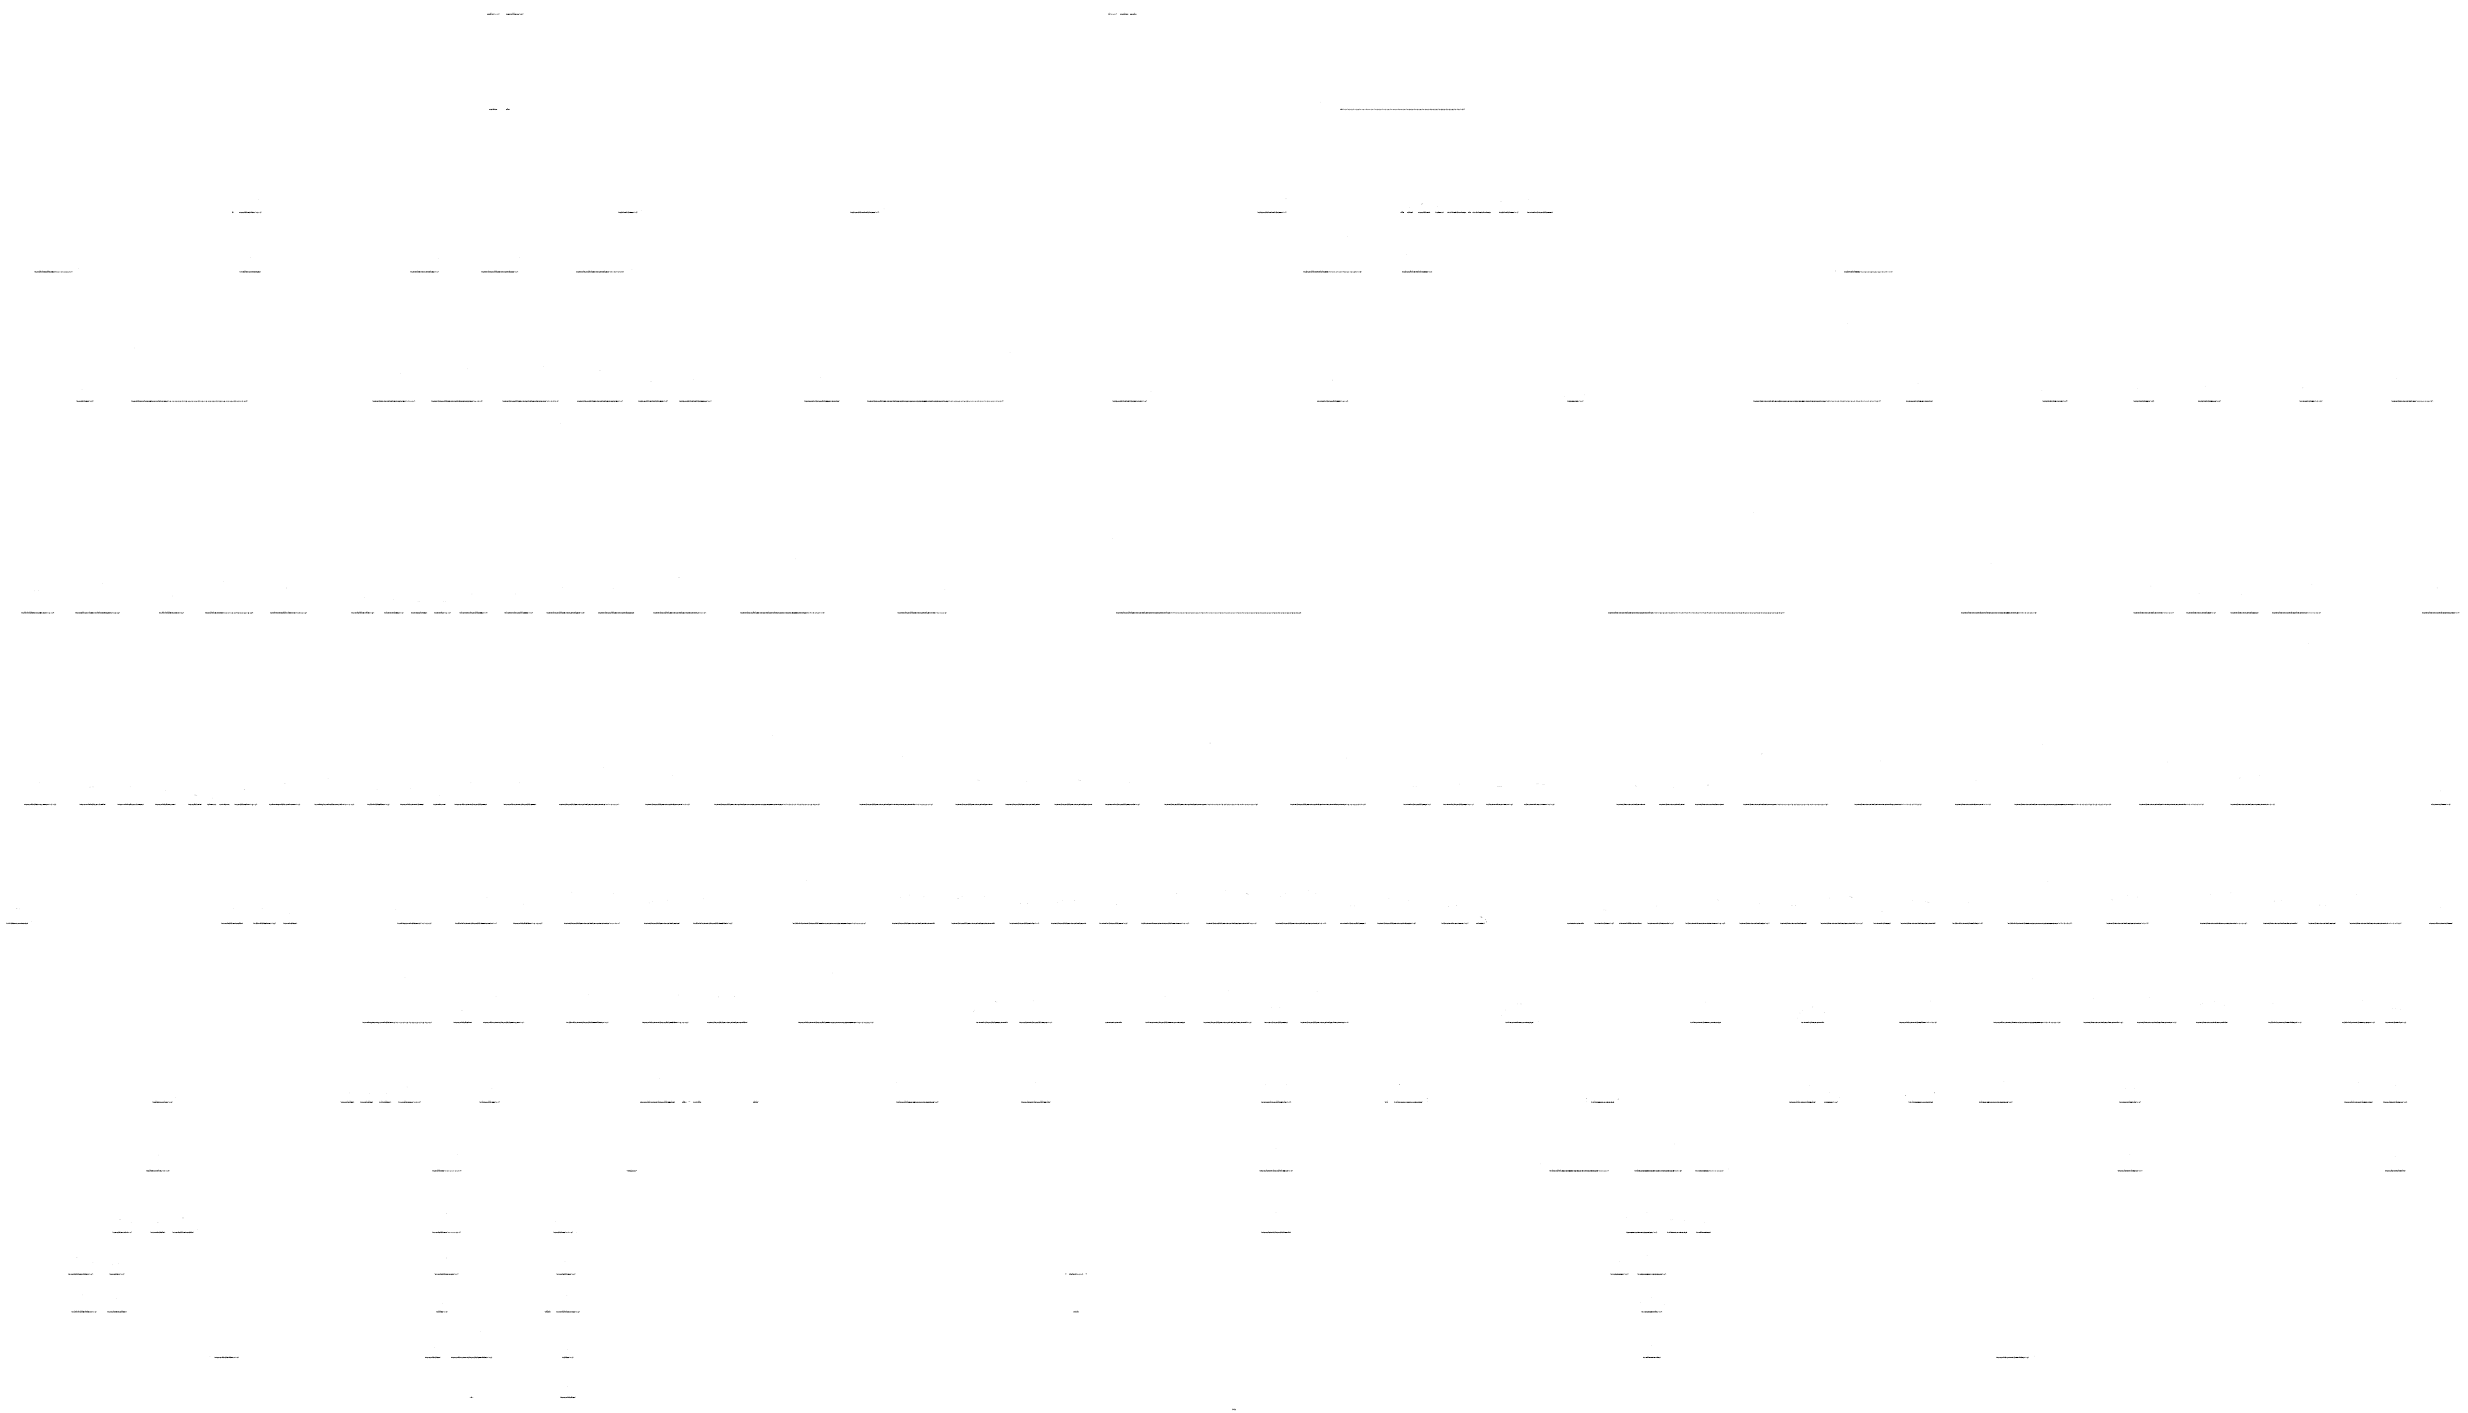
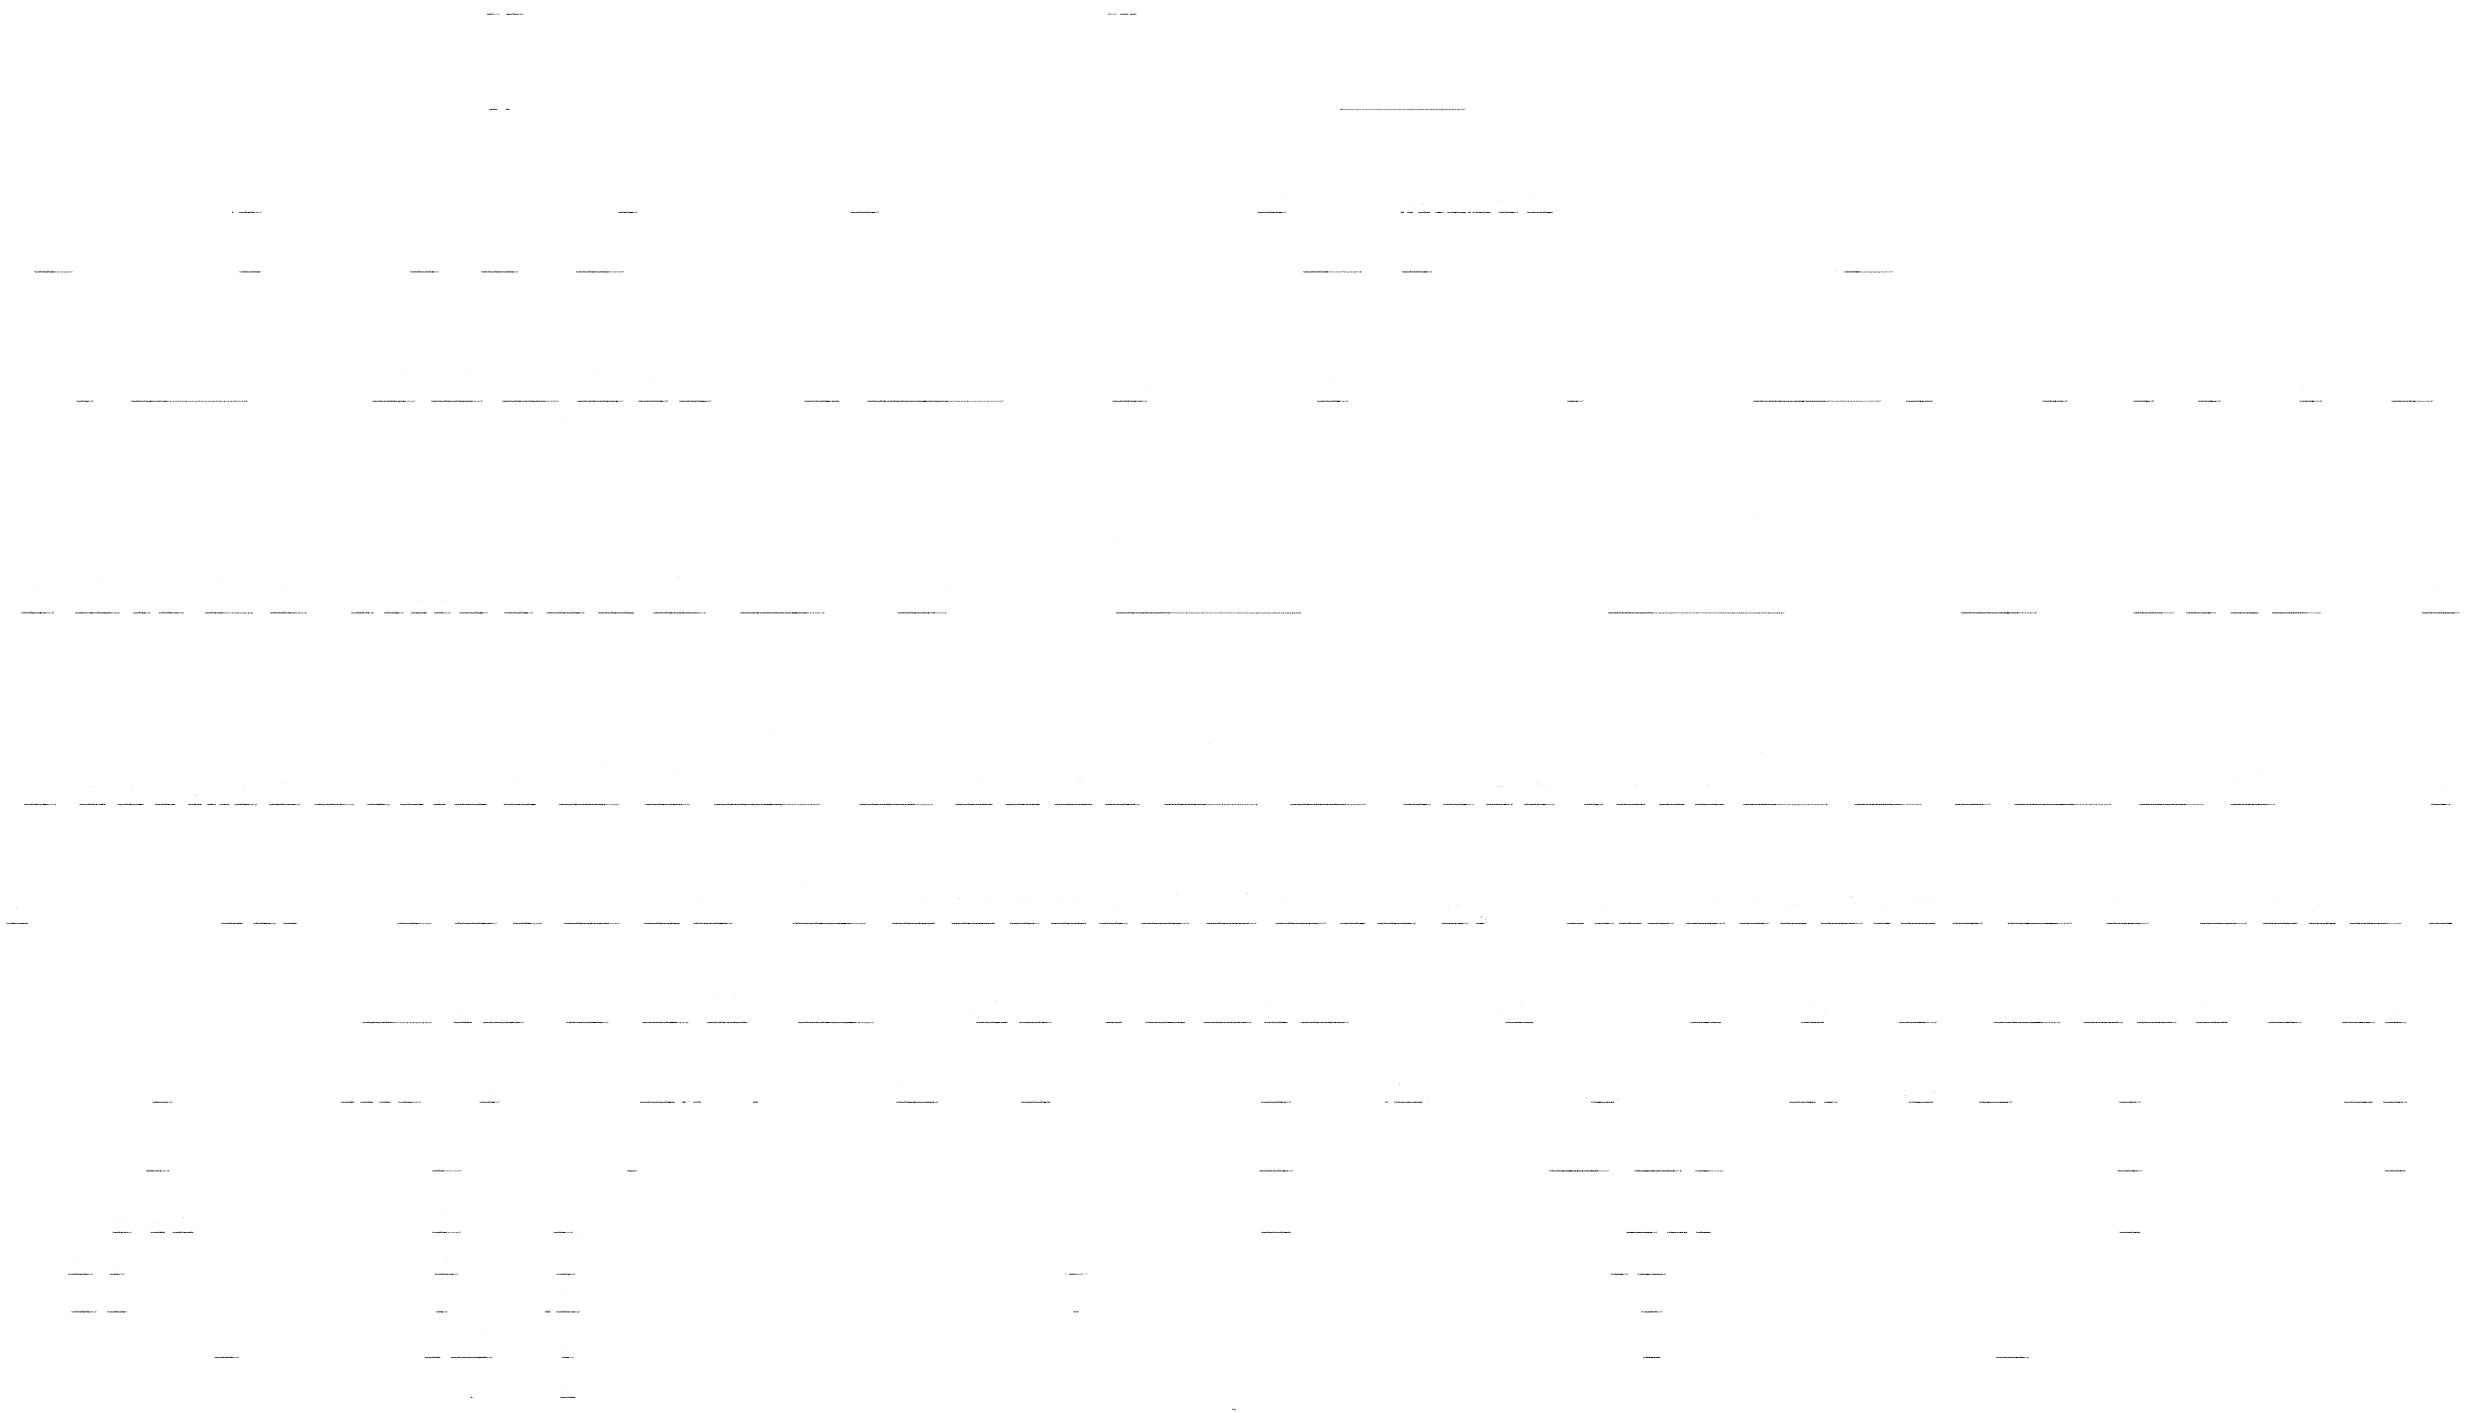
none -> (142, 613)
none -> (1594, 805)
none -> (2130, 1233)
